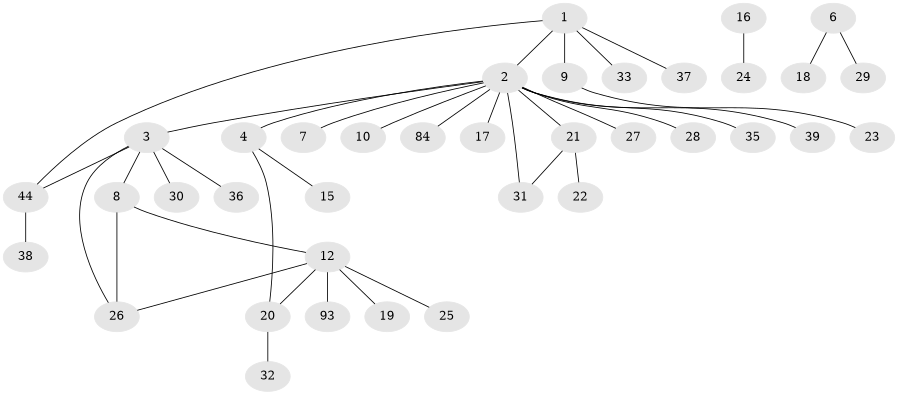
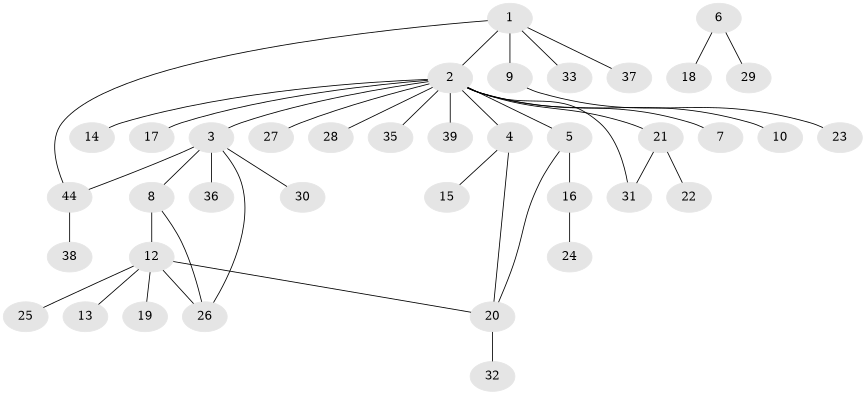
(423, 138) -> (92, 138)
none -> (570, 138)
(328, 317) -> (85, 317)
